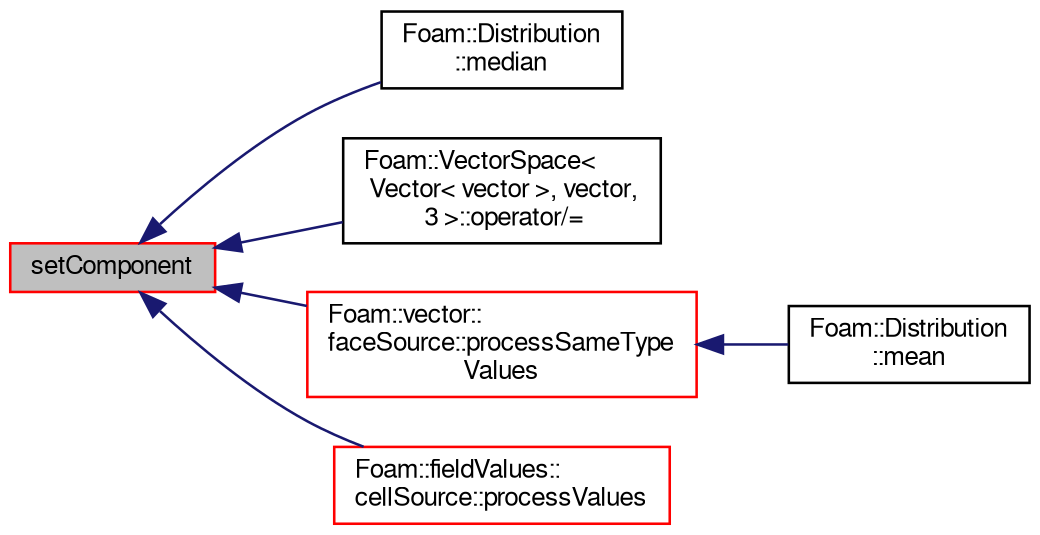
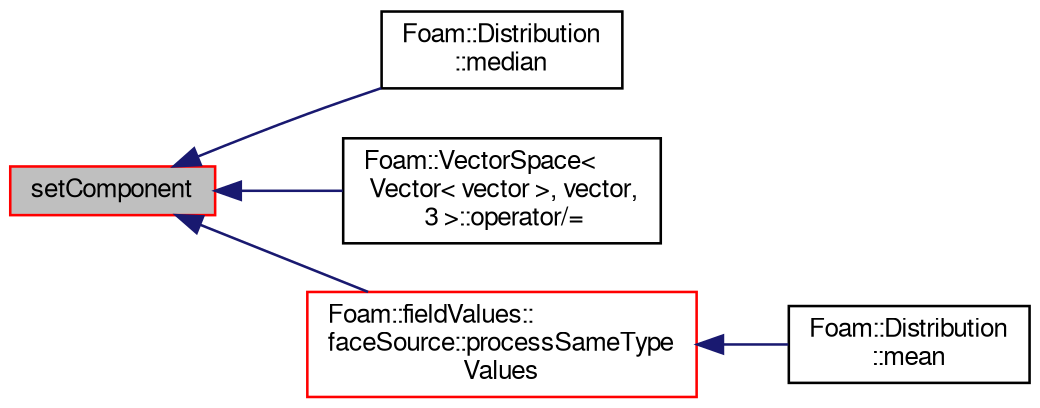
(502, 344) -> (502, 344)
(502, 485) -> none
